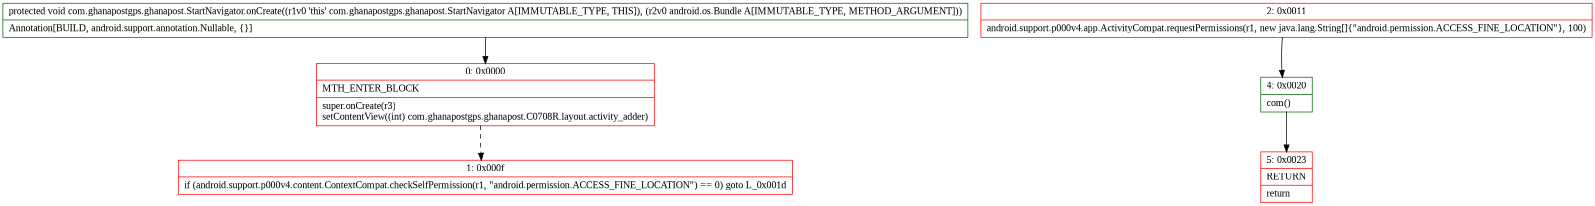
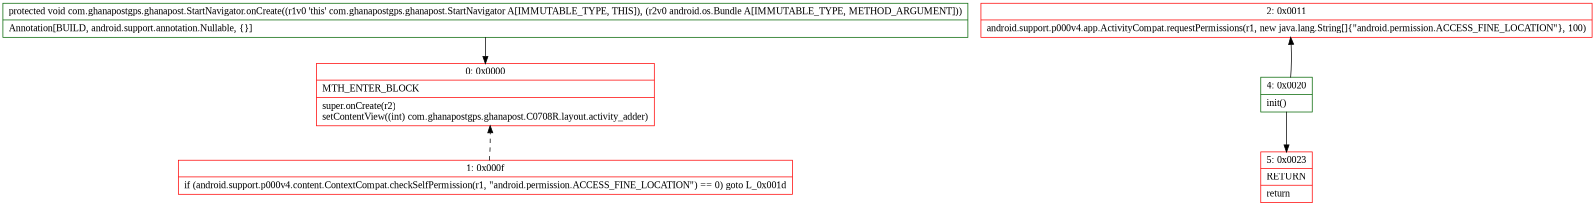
(1282, 54) -> (1291, 61)
(1279, 103) -> (1277, 103)
(359, 106) -> (359, 106)
(481, 139) -> (490, 147)
